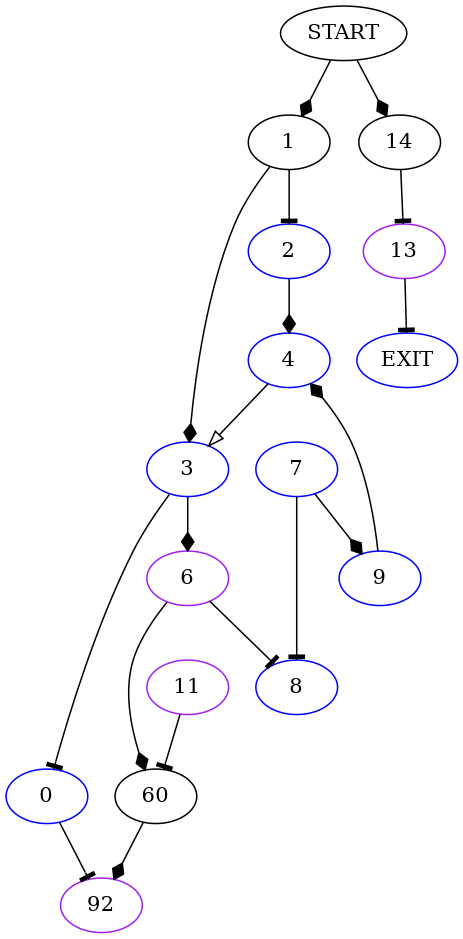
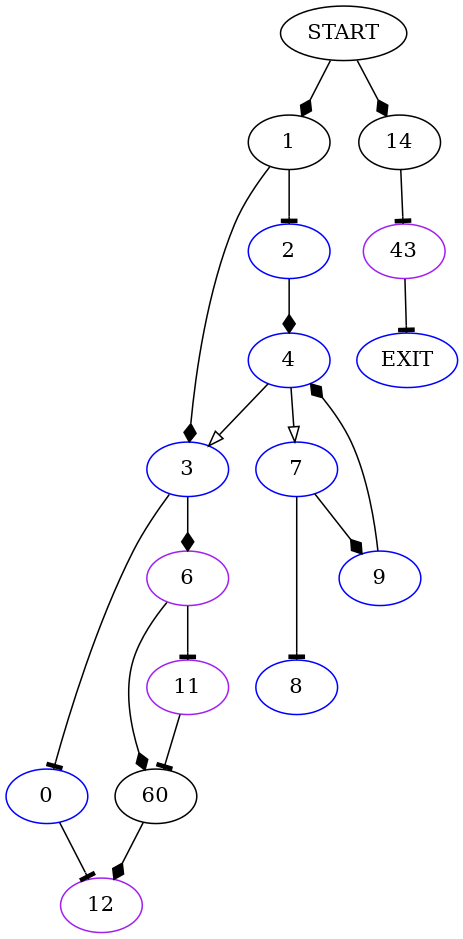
(404, 251) -> (404, 251)
none -> (292, 407)
(239, 630) -> (188, 629)
(101, 905) -> (101, 905)
